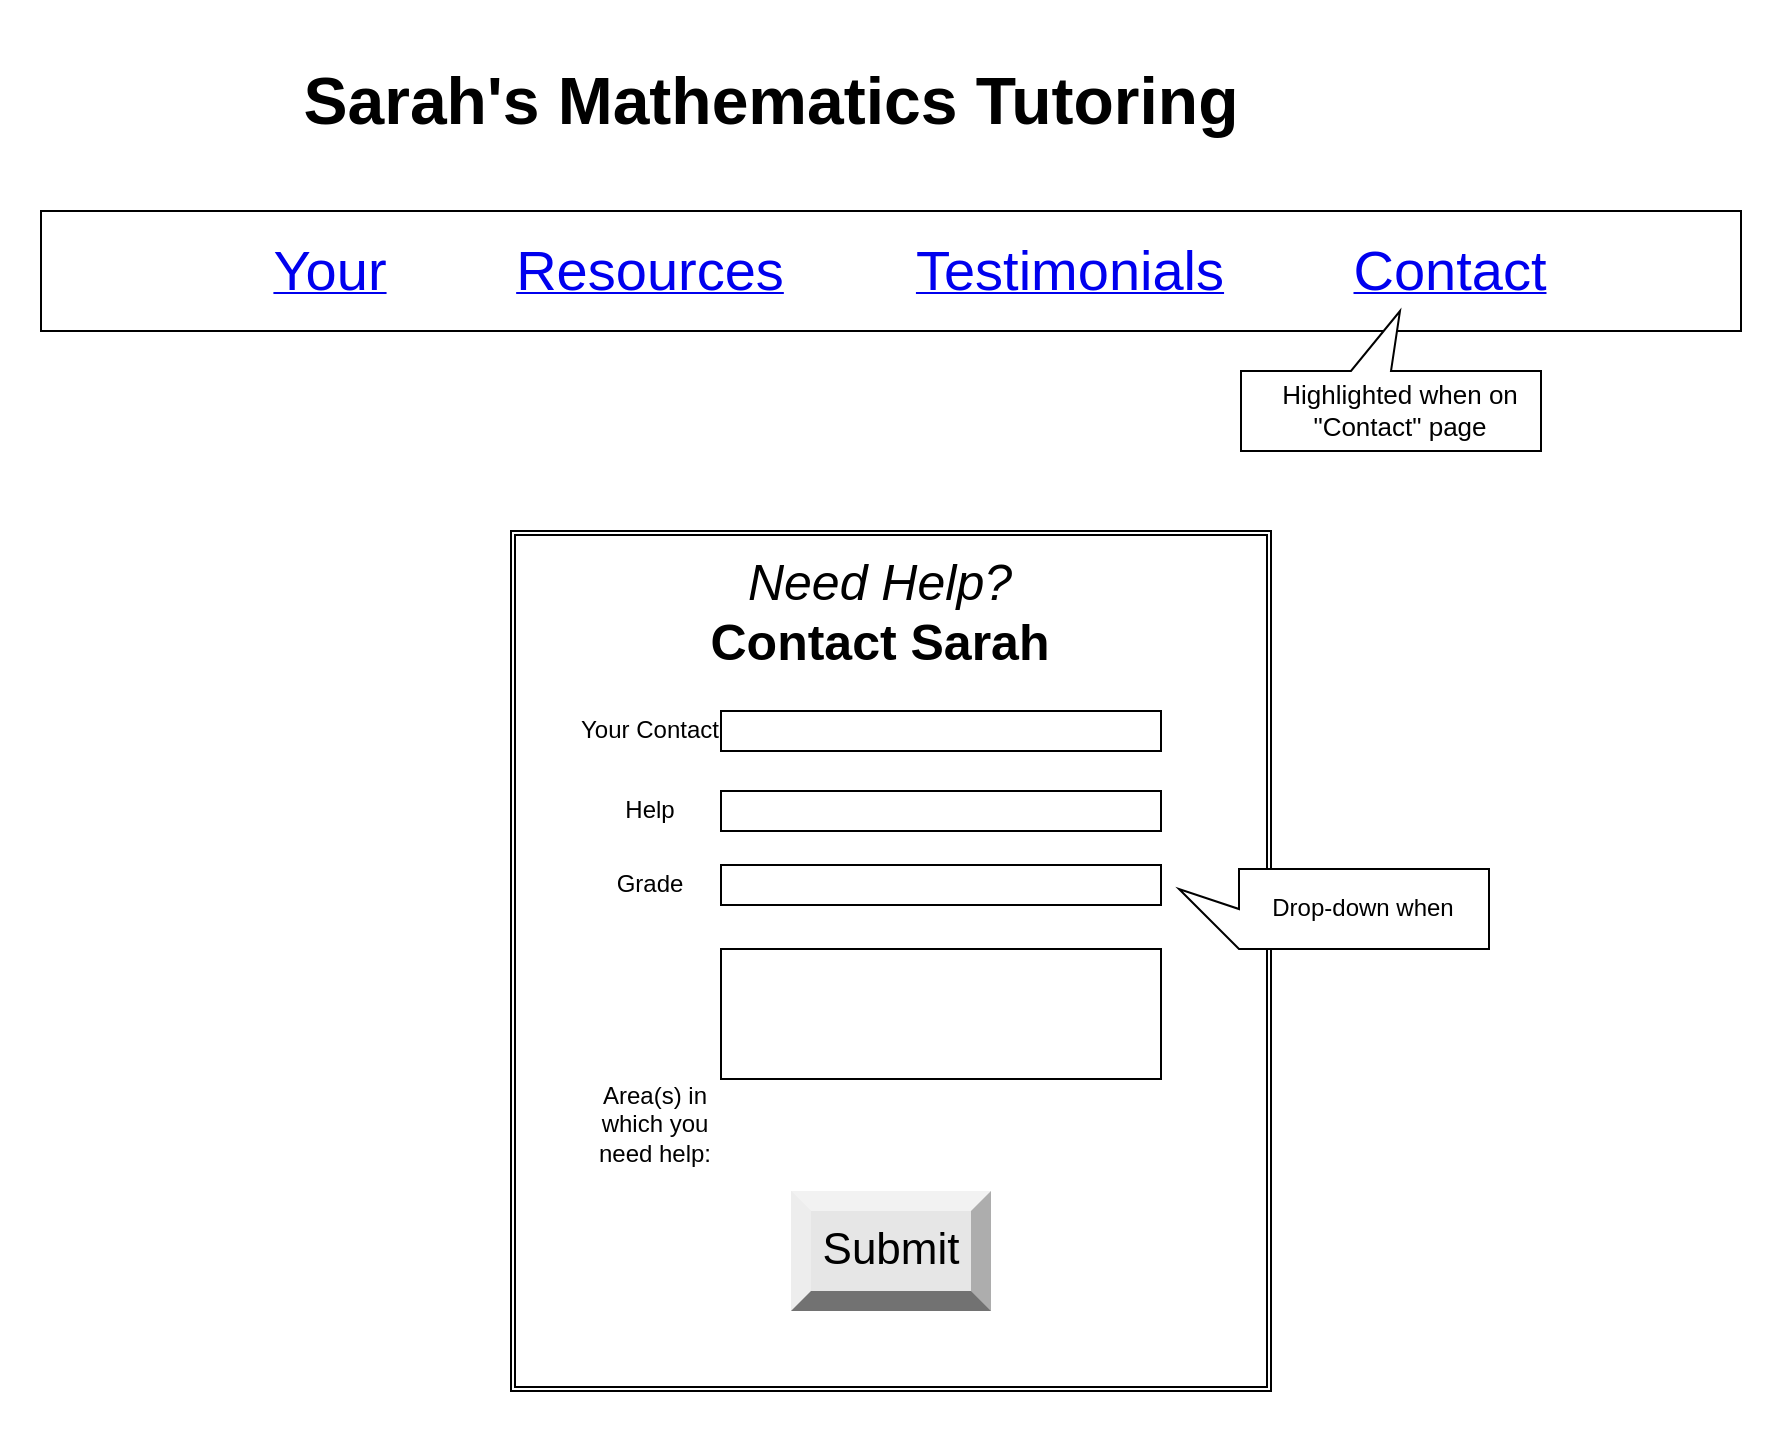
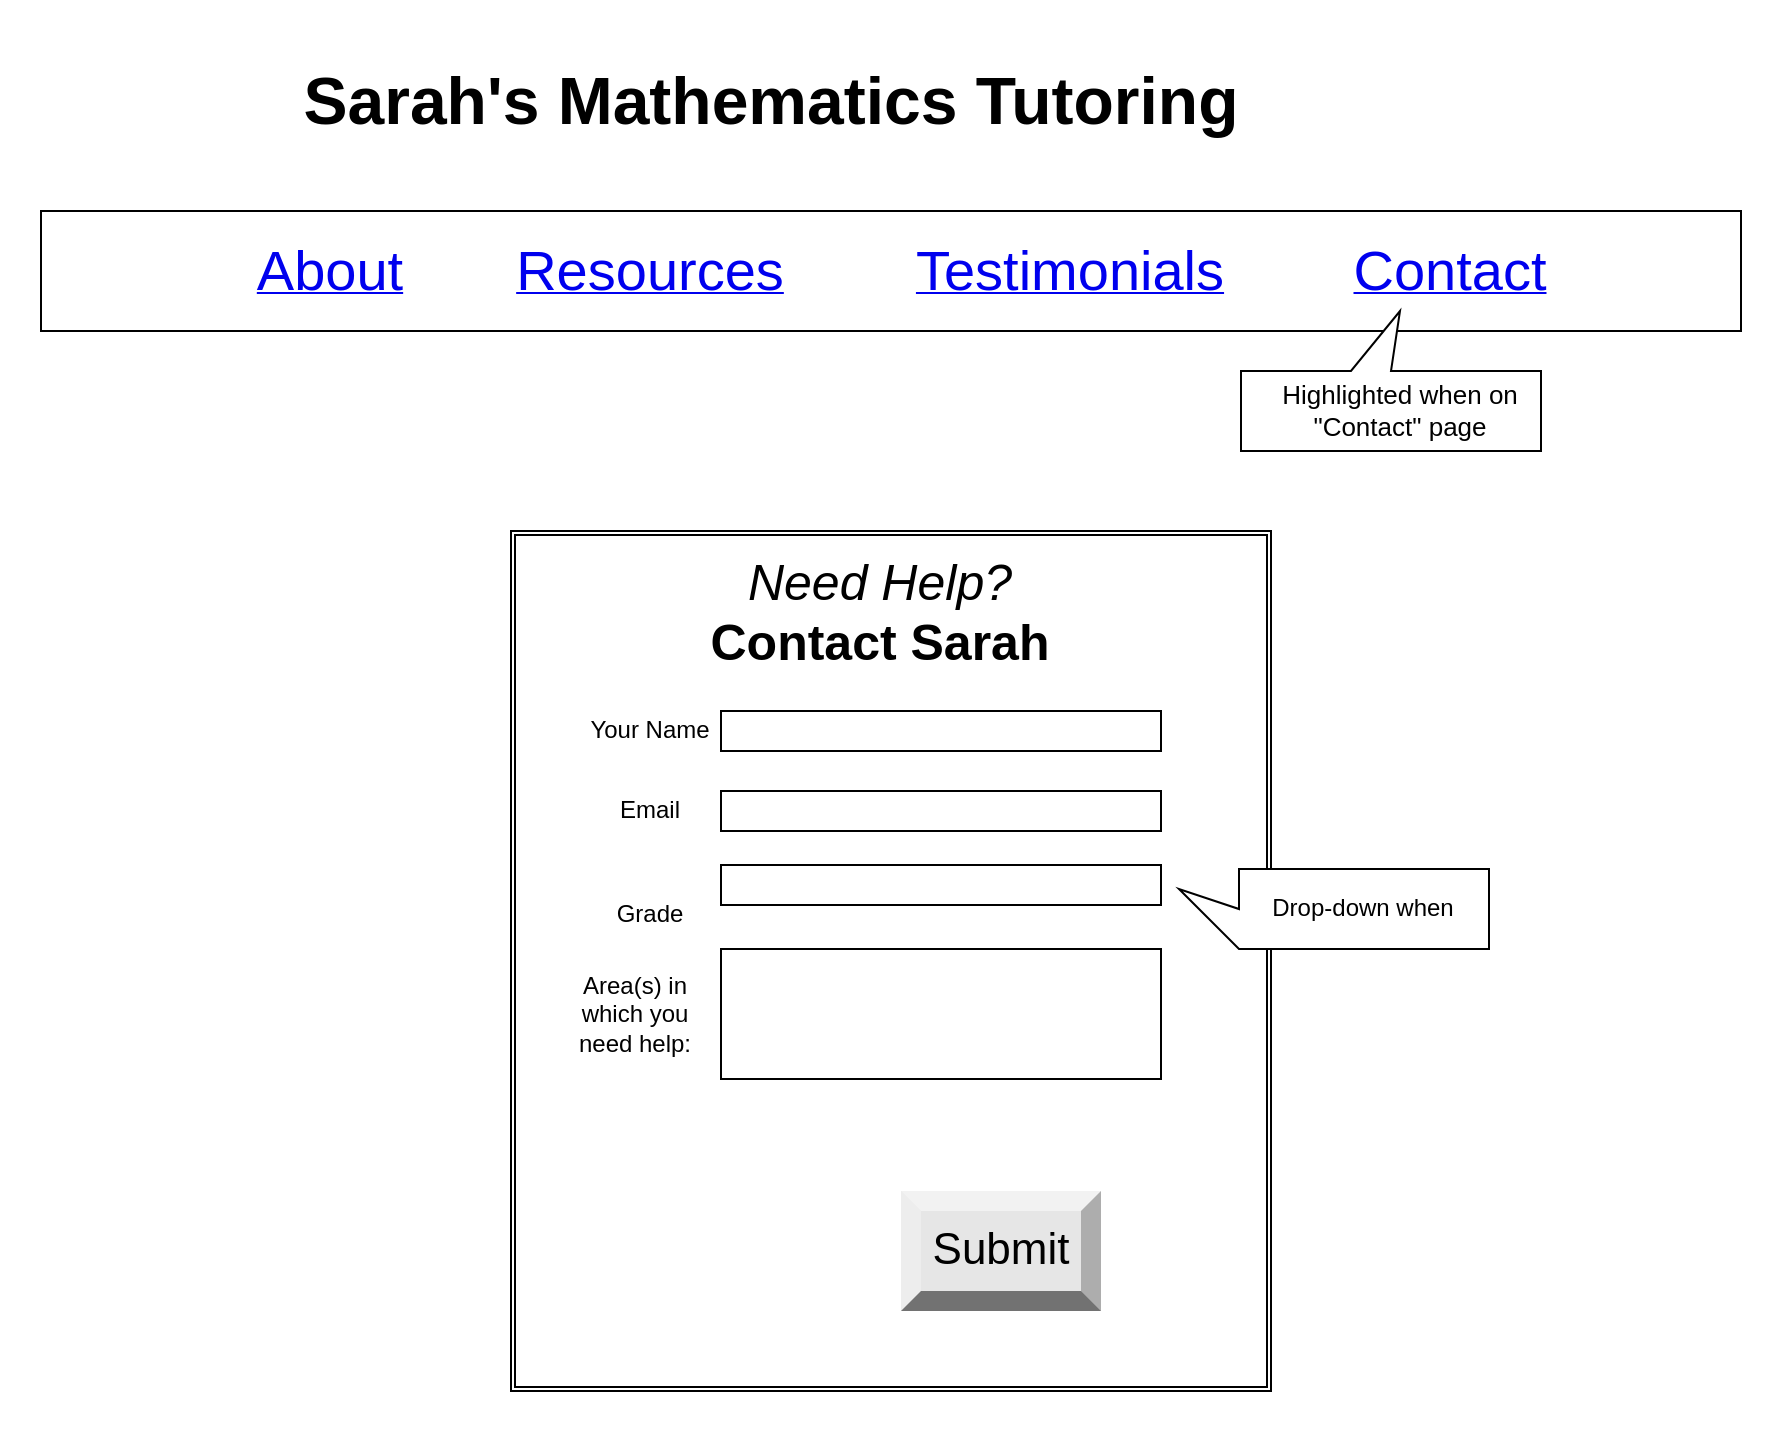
(331, 271) -> (331, 271)
(651, 731) -> (651, 731)
(651, 811) -> (651, 811)
(651, 885) -> (651, 915)
(656, 1124) -> (636, 1014)
(891, 1251) -> (1001, 1251)
